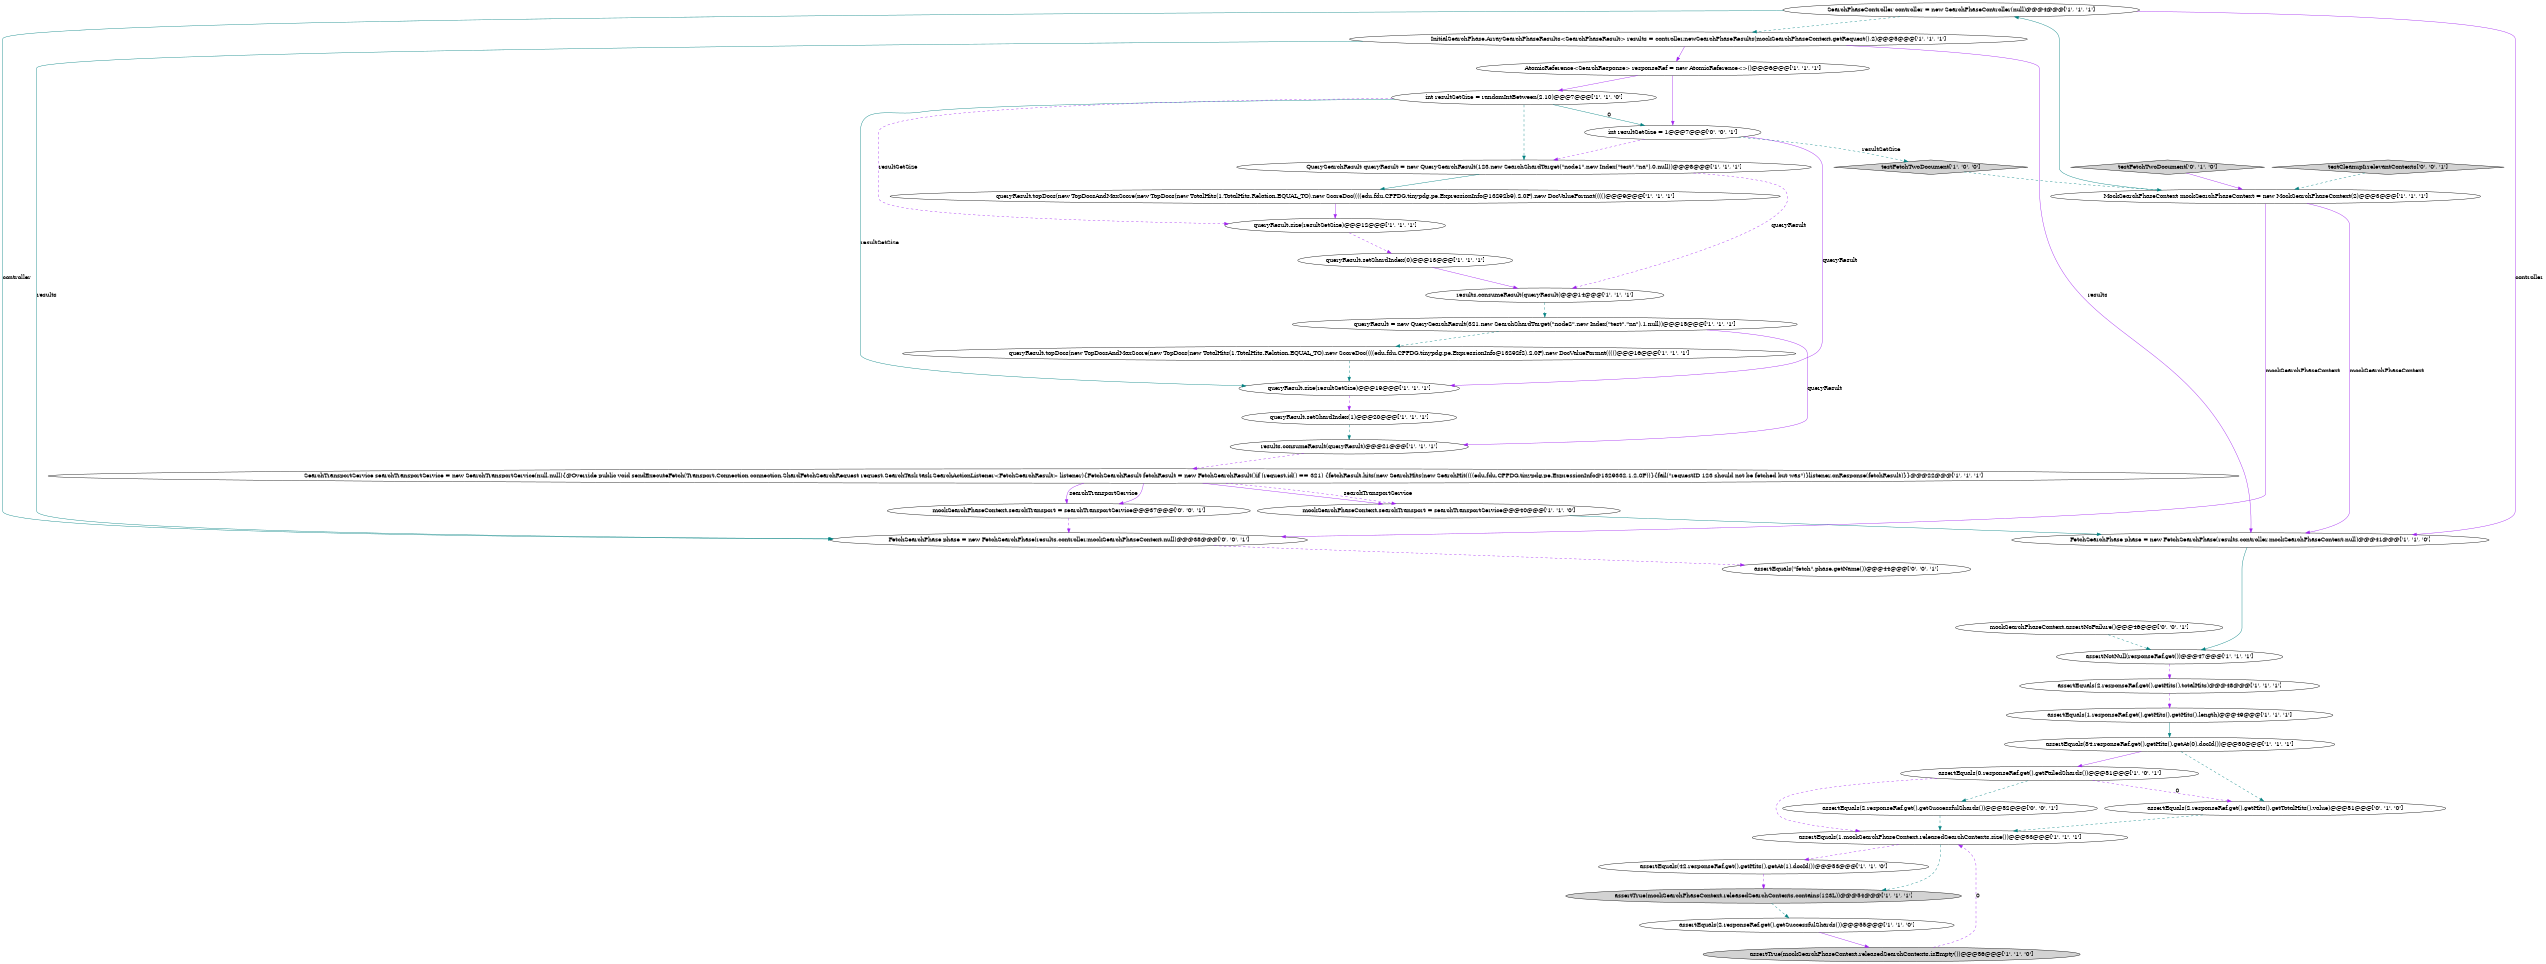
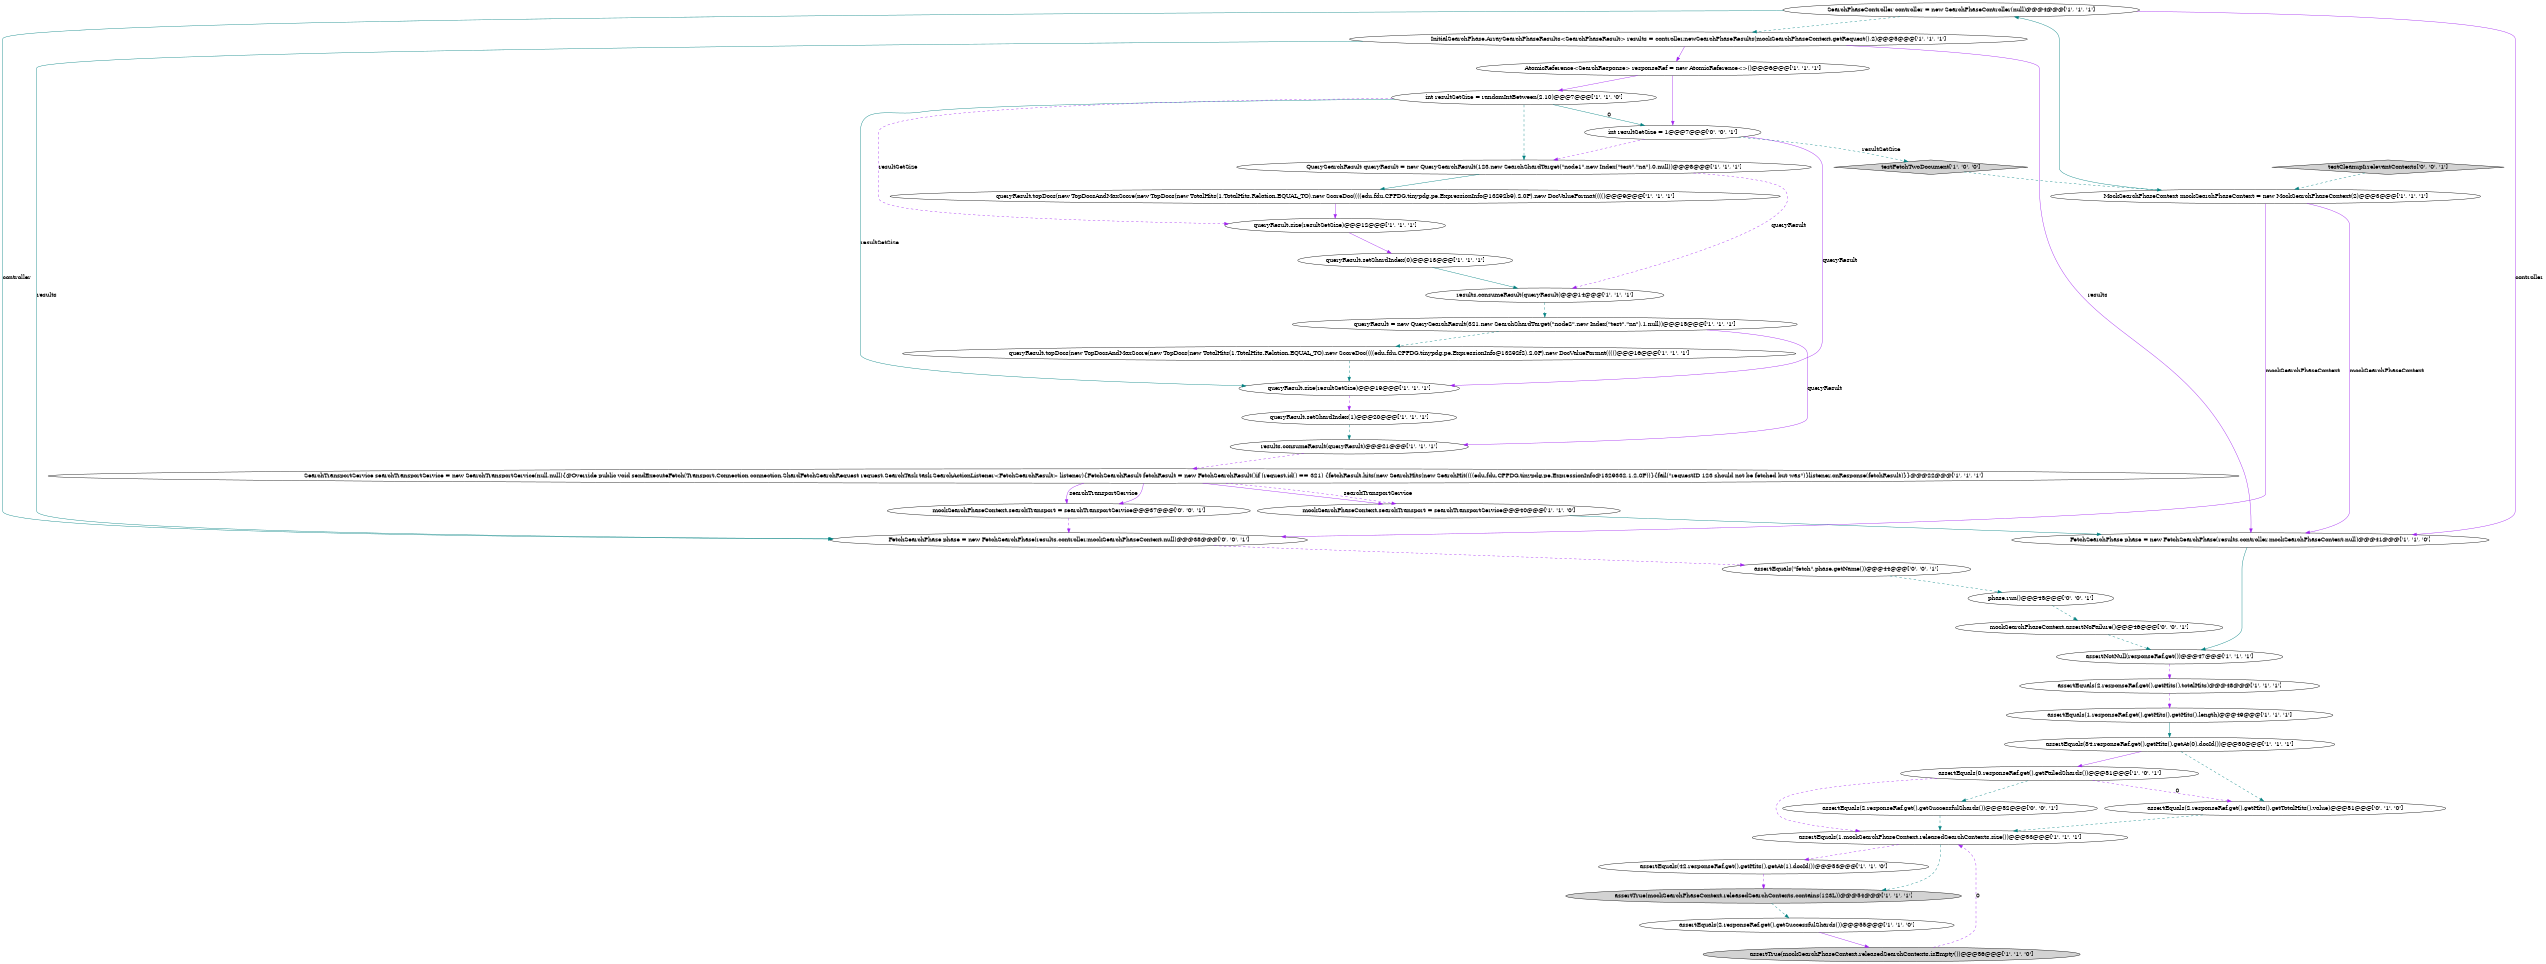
(2168, 167) -> none
(1368, 242) -> (1368, 242)
(1473, 277) -> (1473, 277)
none -> (2041, 598)
